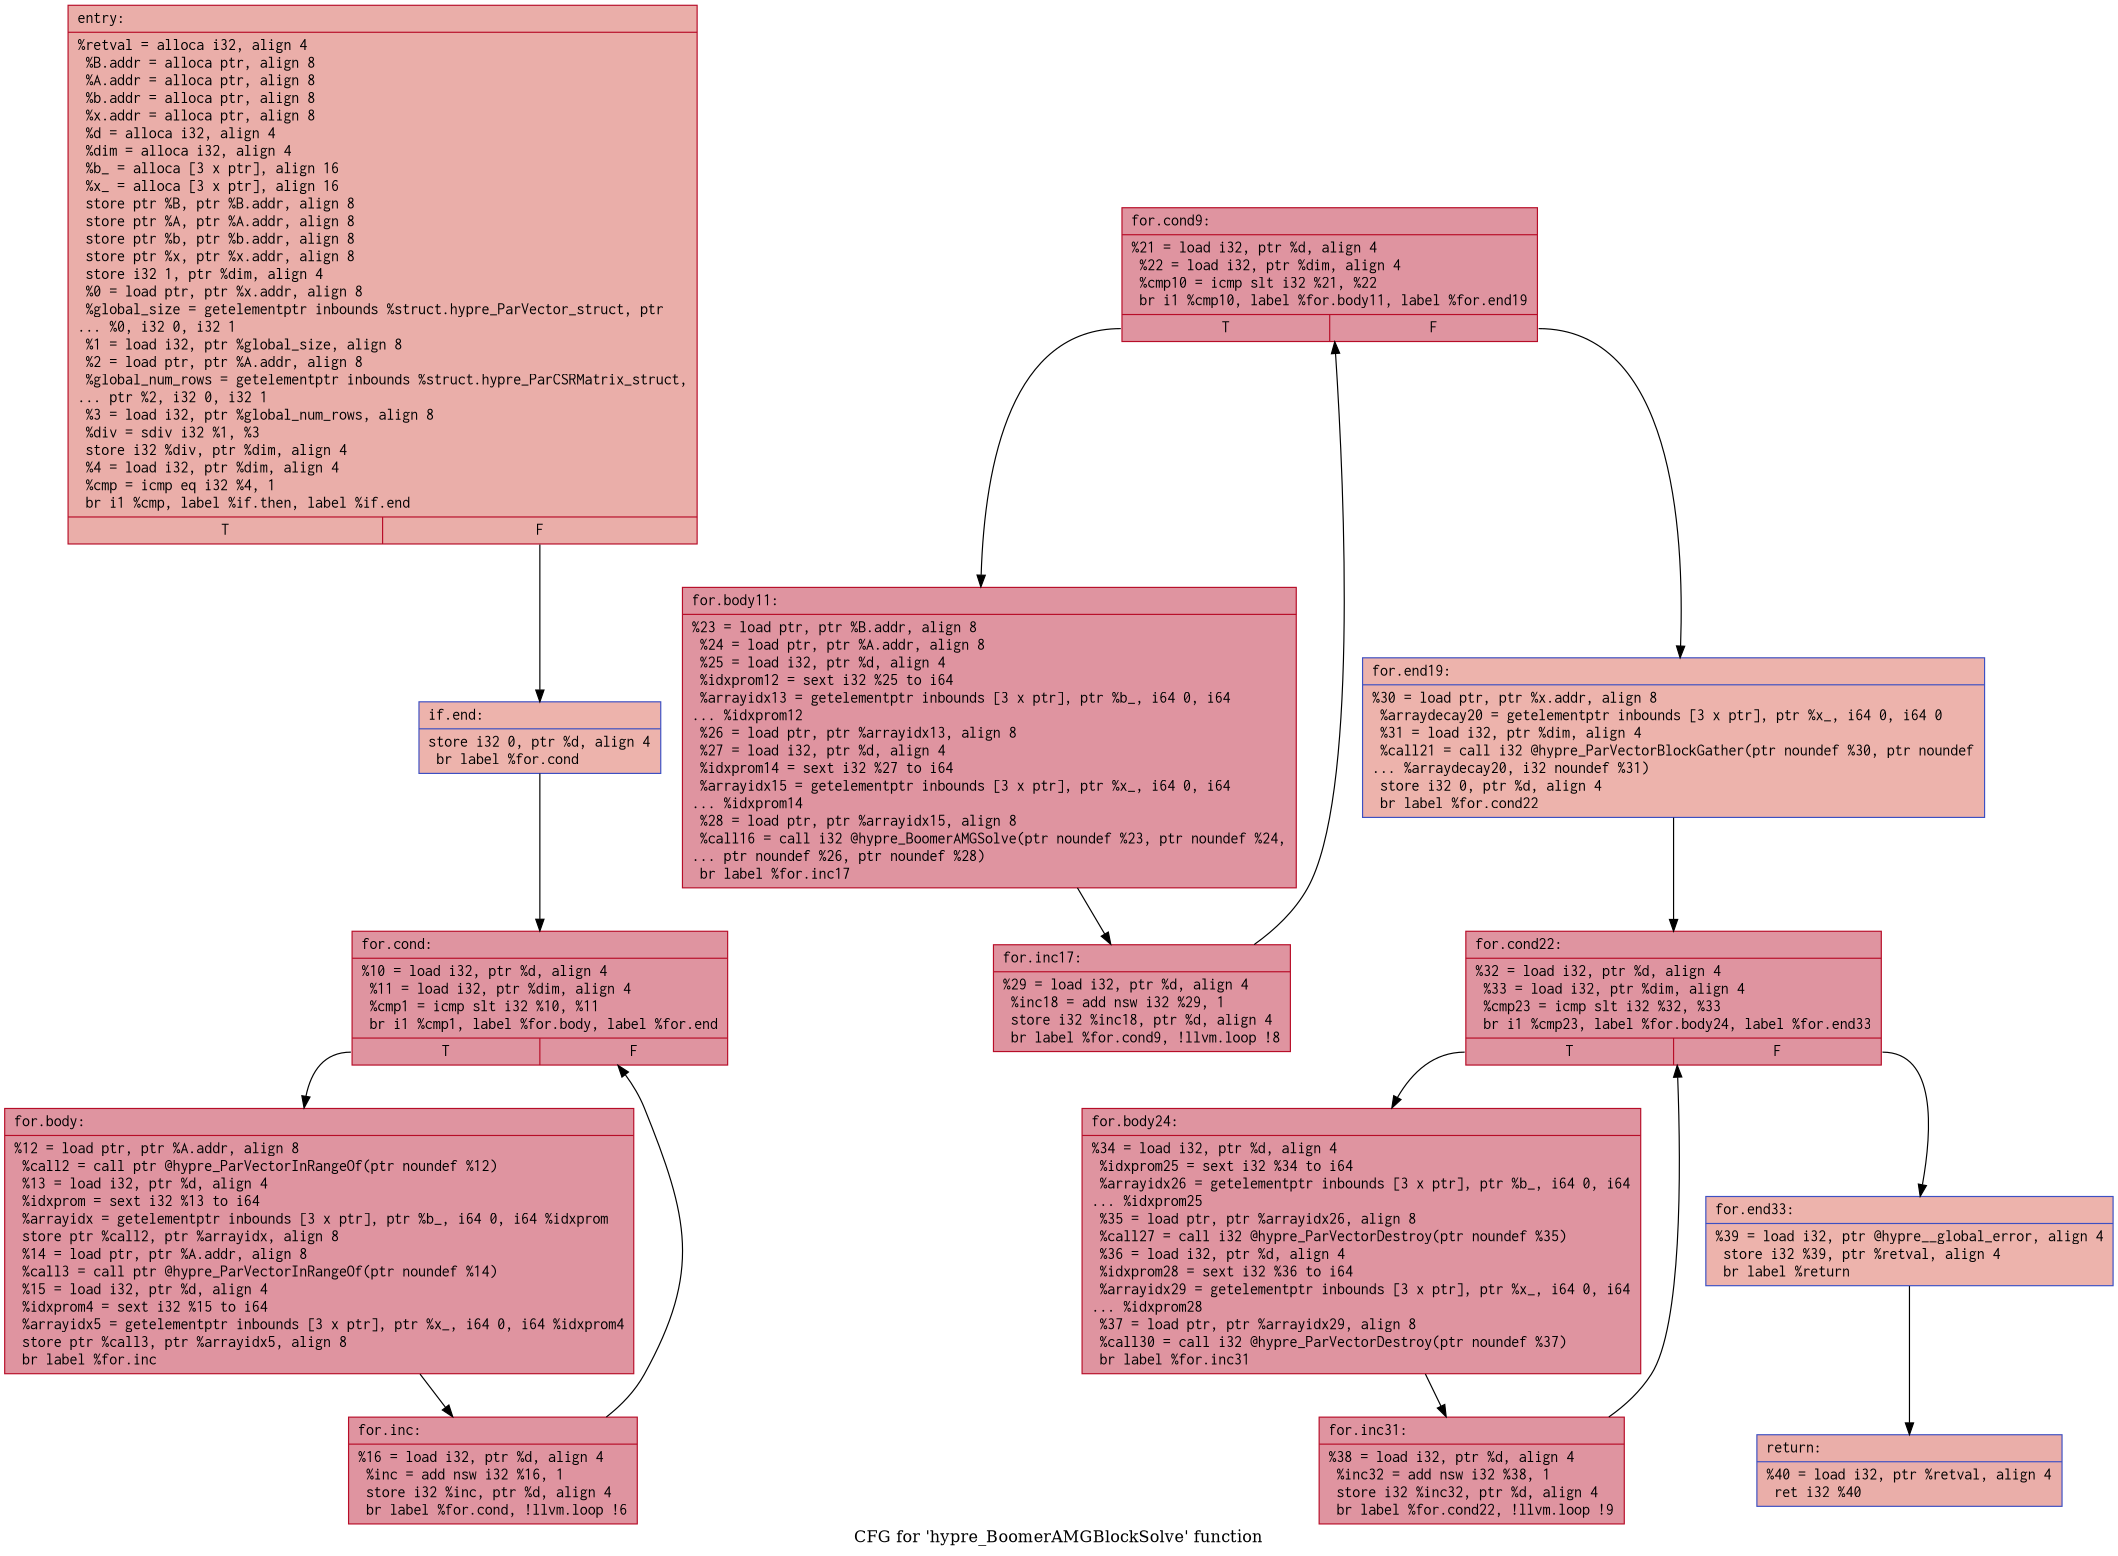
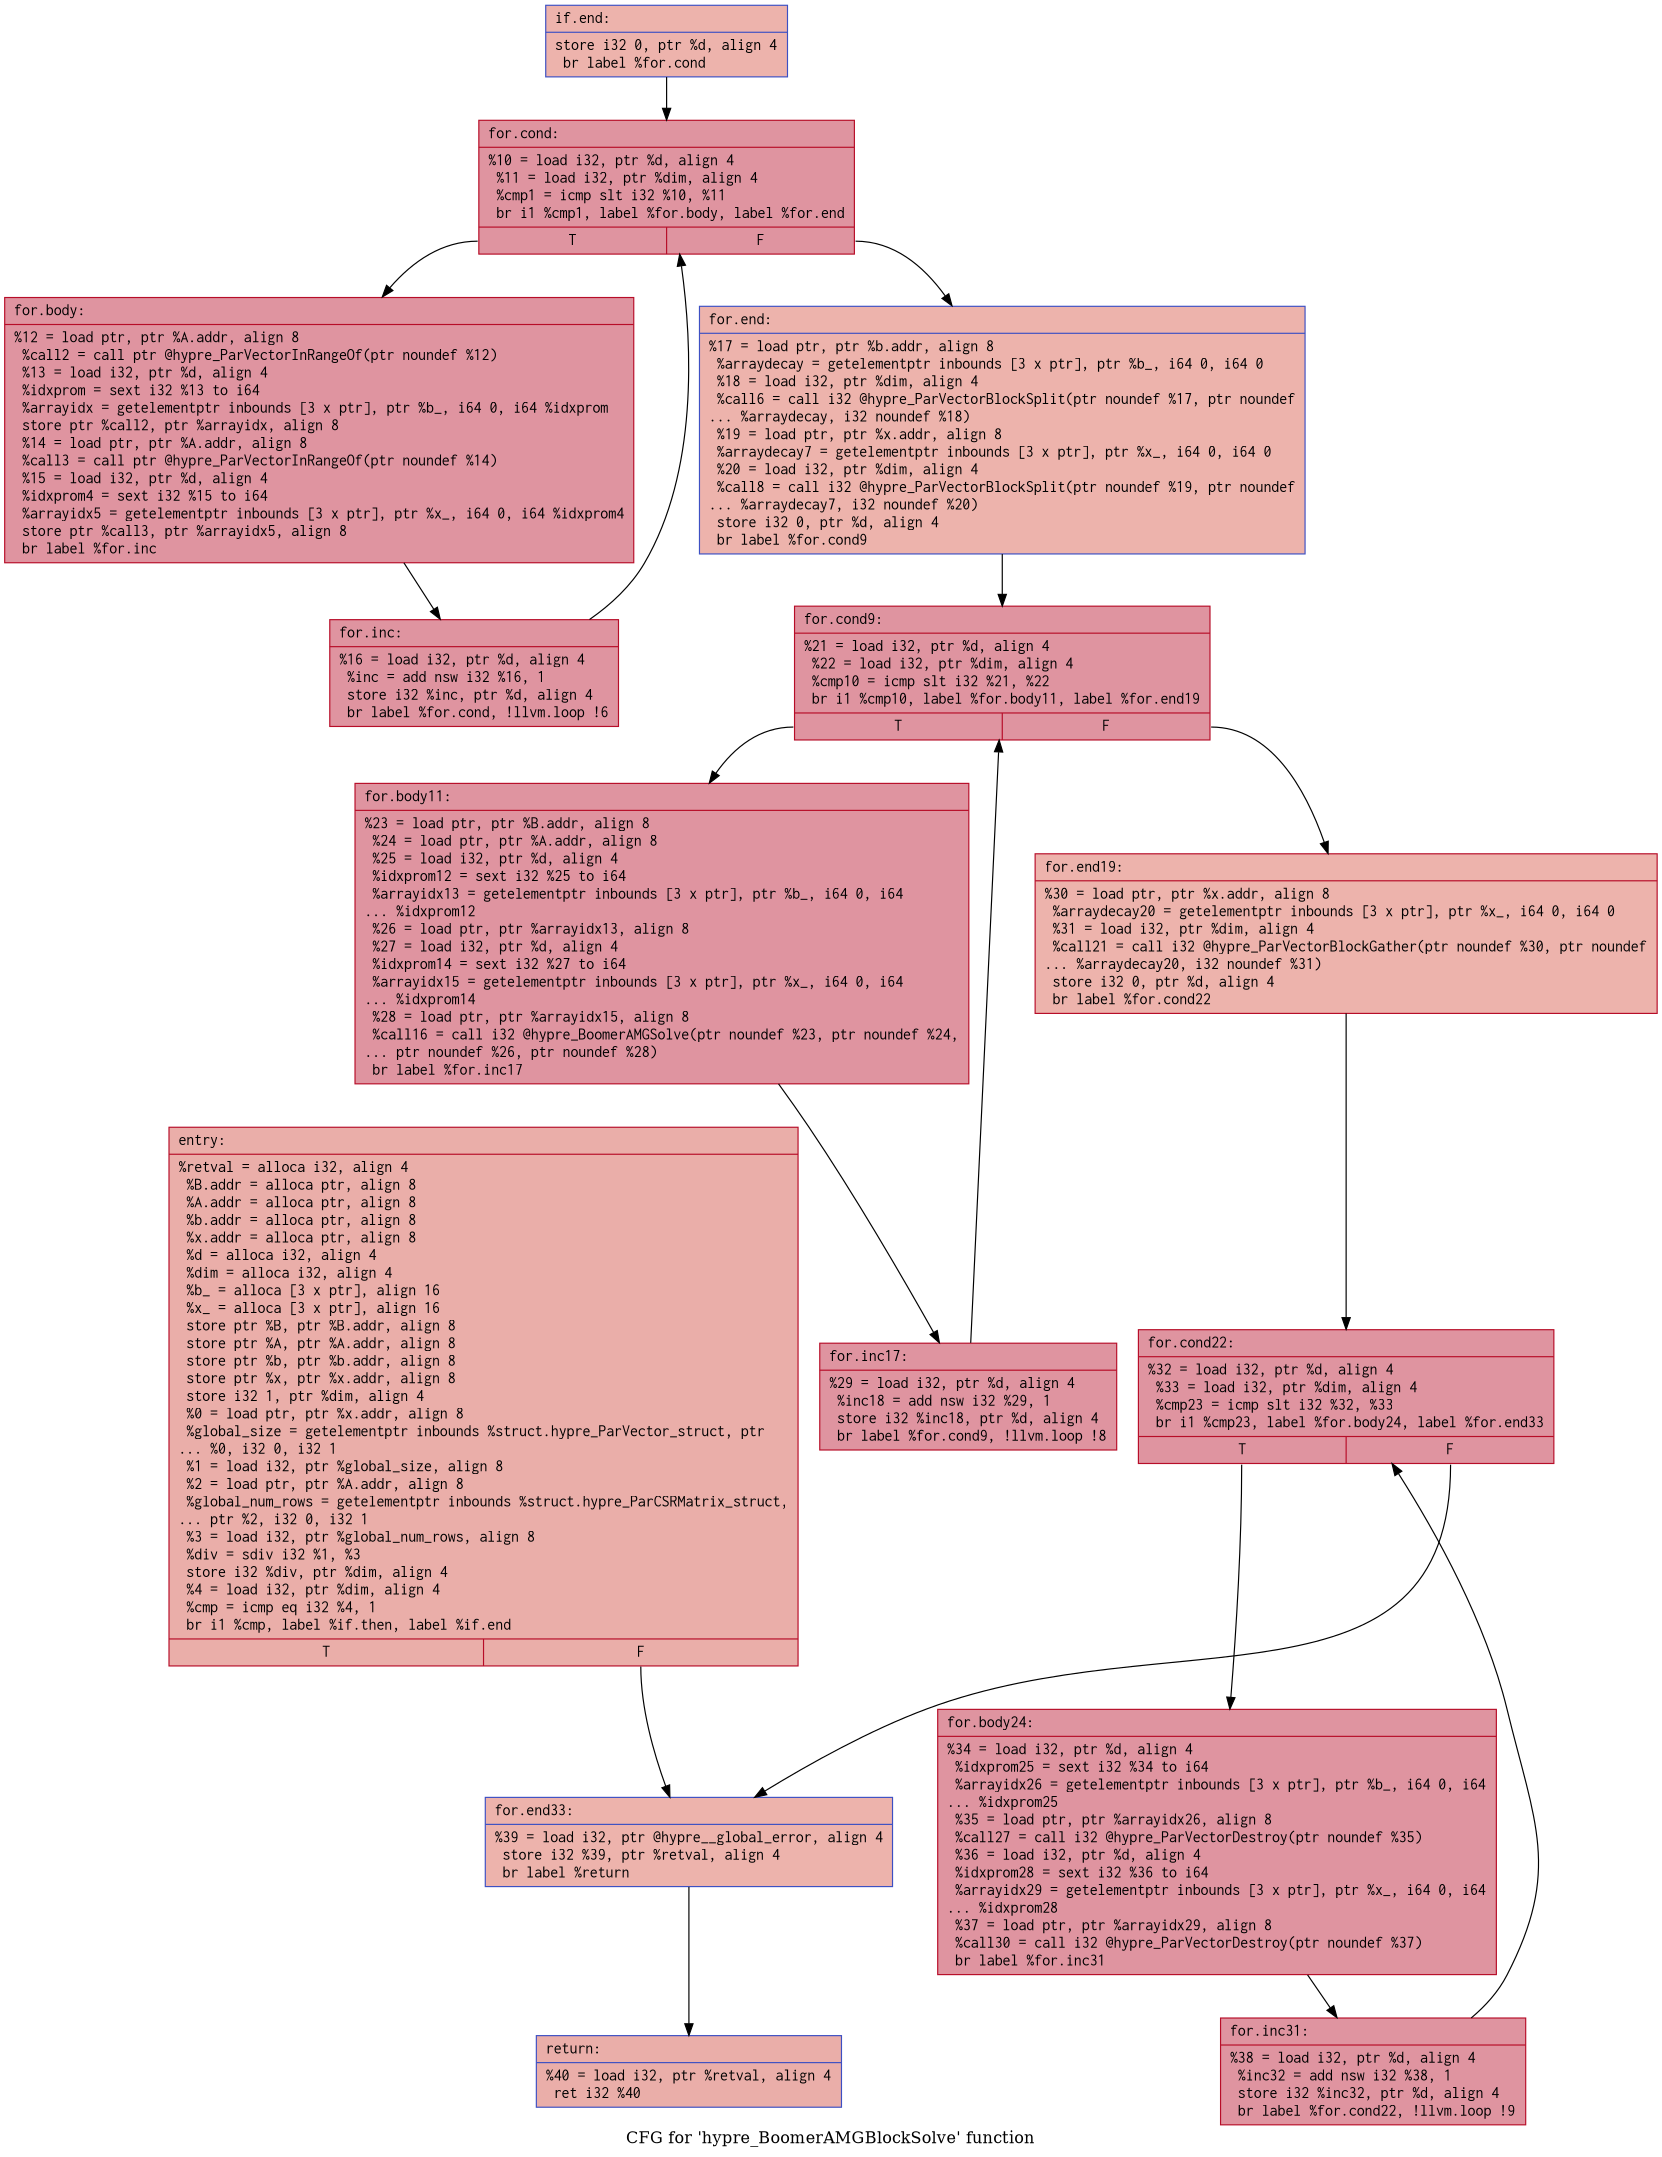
none -> (1002, 430)
(540, 617) -> (648, 1727)
(1674, 738) -> (1346, 934)
